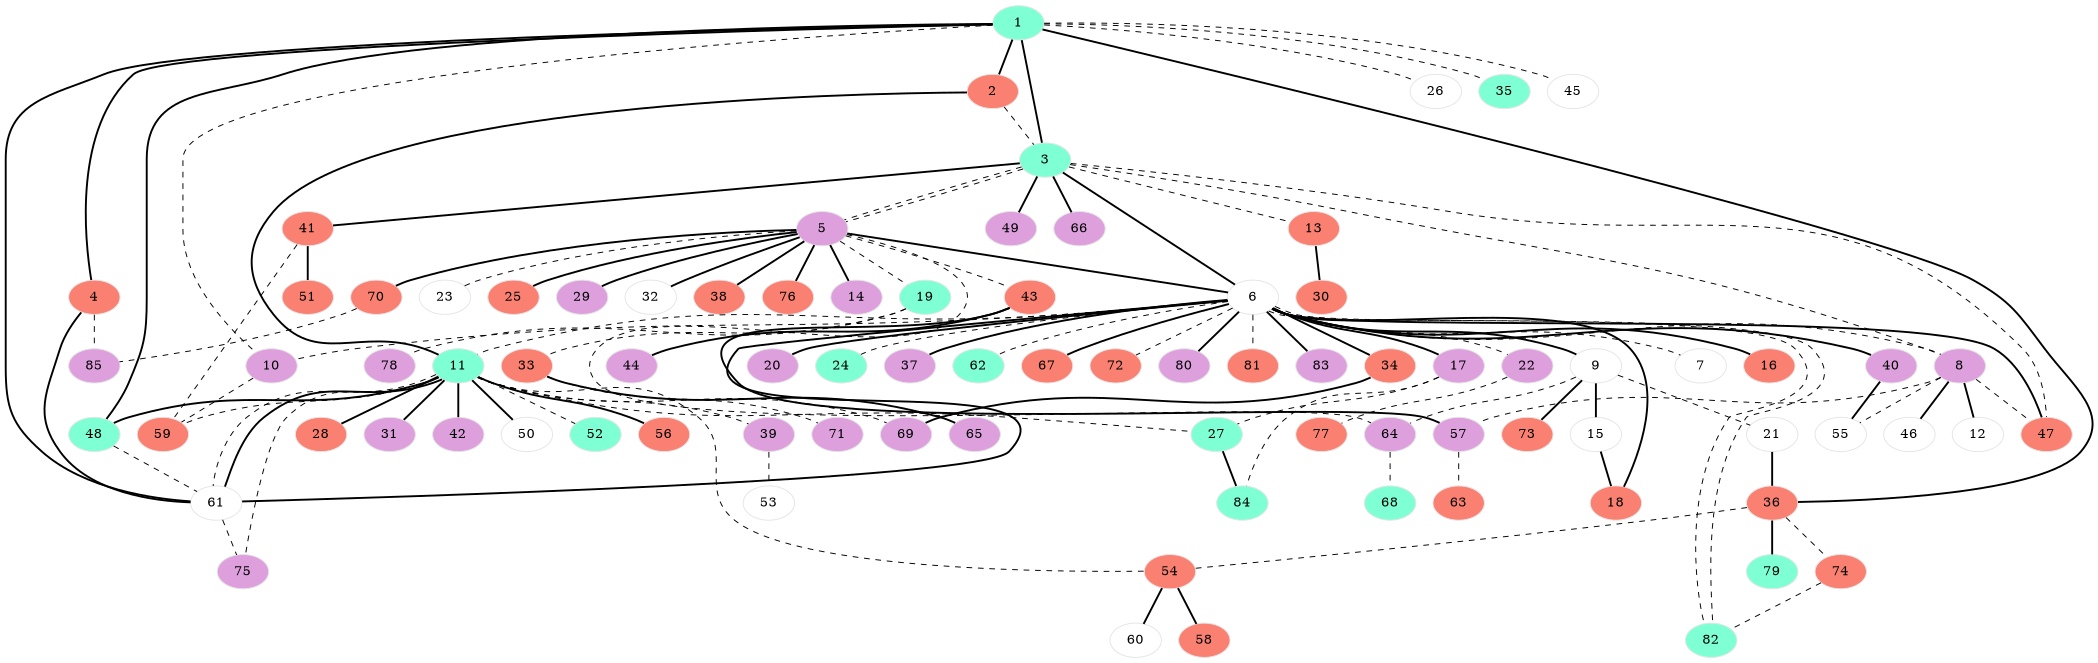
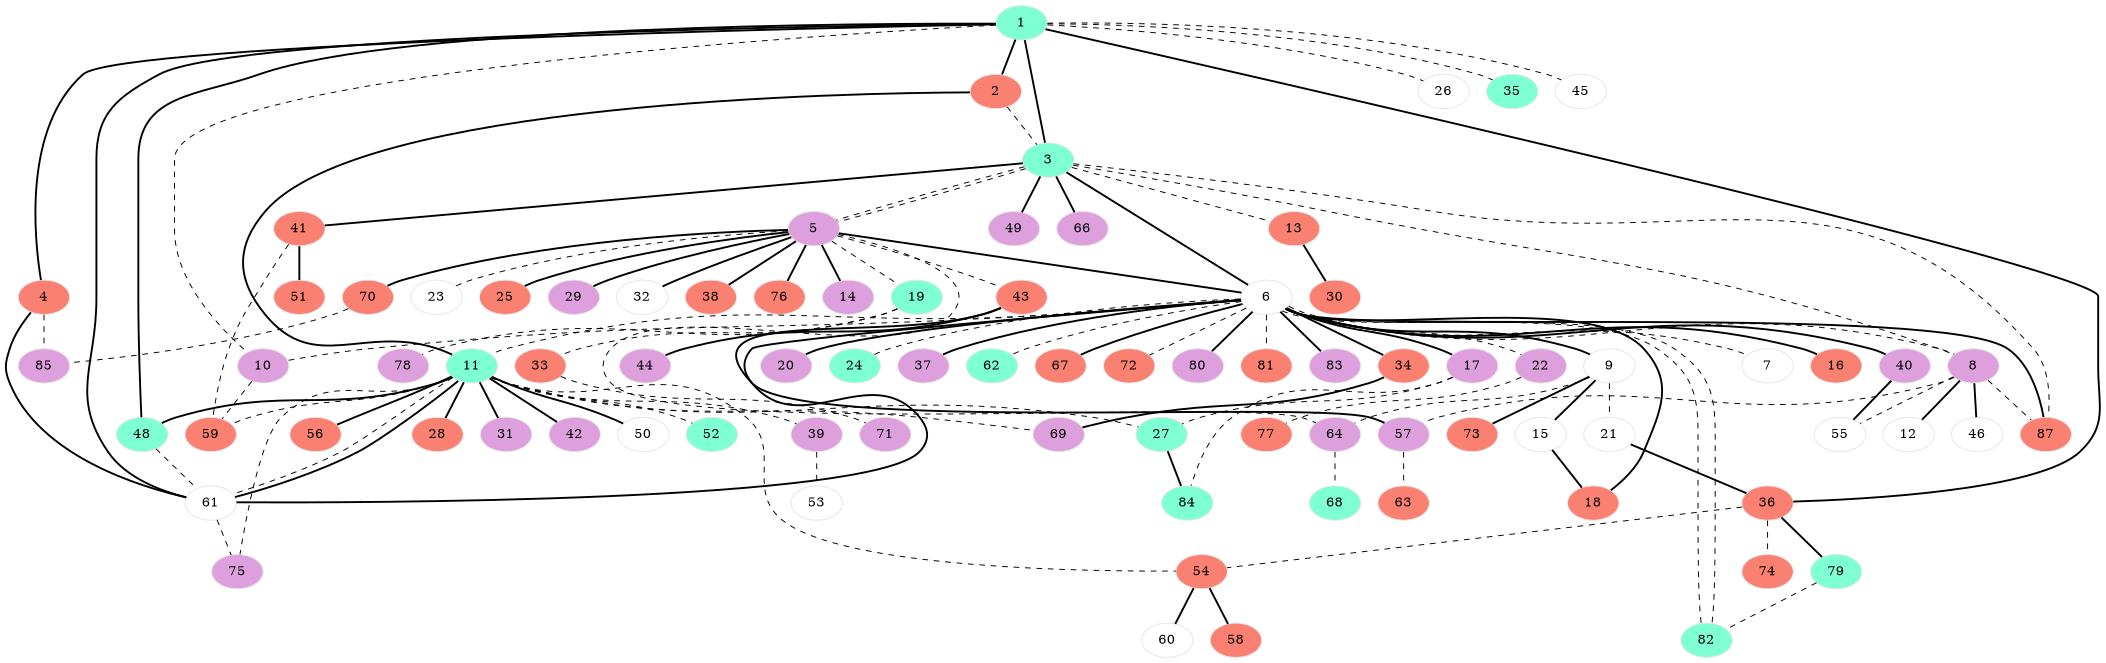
(975, 434) -> none
(2047, 434) -> (2046, 434)
(1776, 606) -> (1771, 606)
